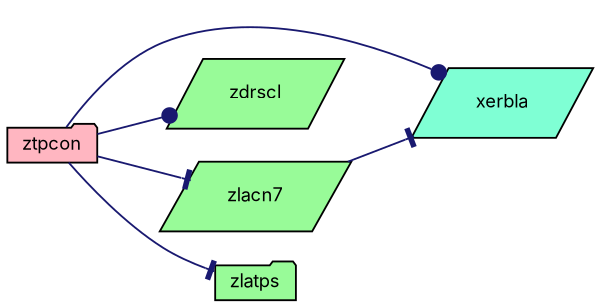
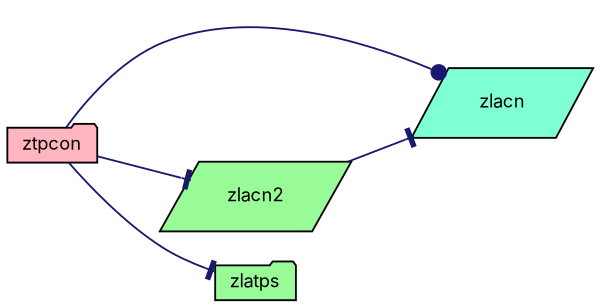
(256, 94) -> none
(502, 103) -> (502, 103)
(256, 197) -> (256, 197)
